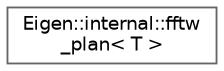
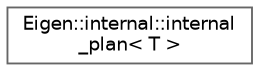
(112, 35) -> (130, 35)
